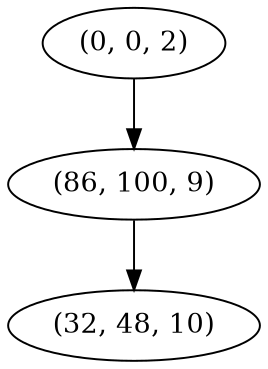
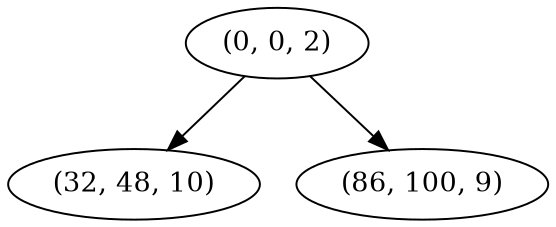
(134, 245) -> (213, 106)
